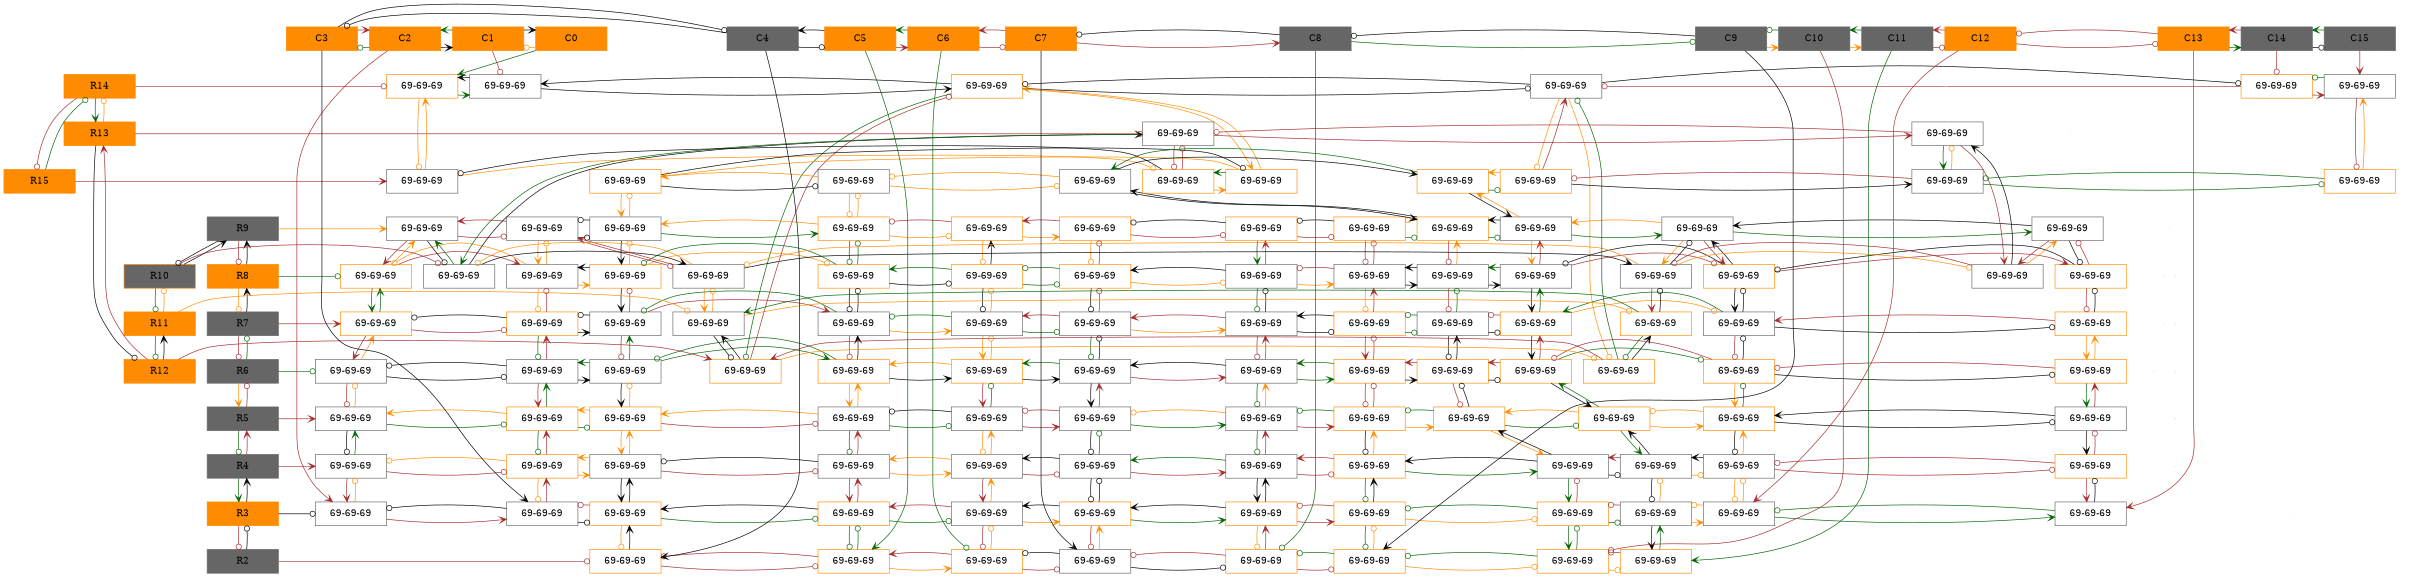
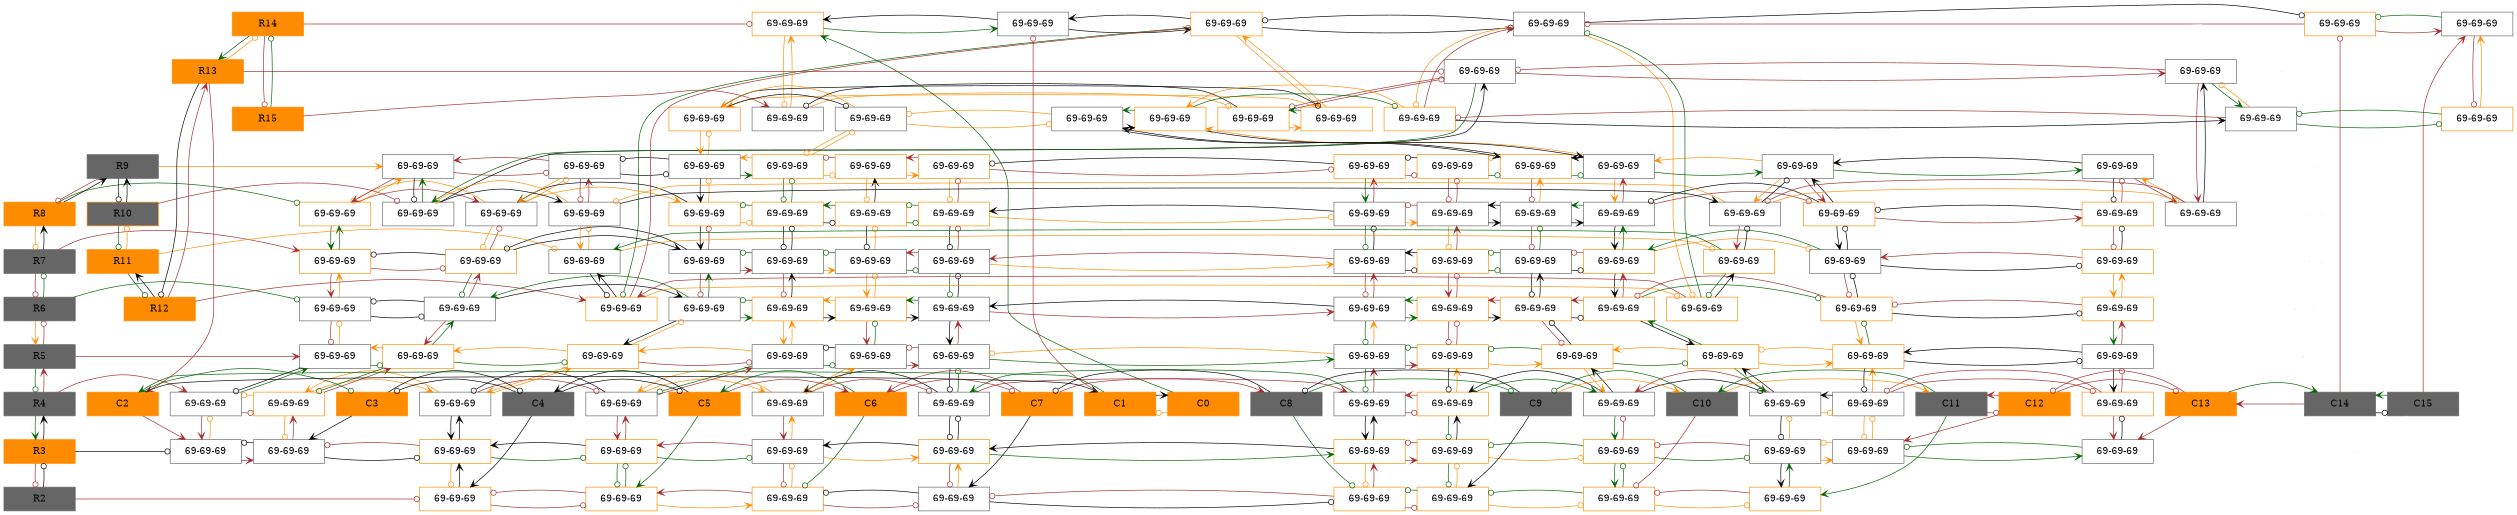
(360, 30) -> (214, 249)
